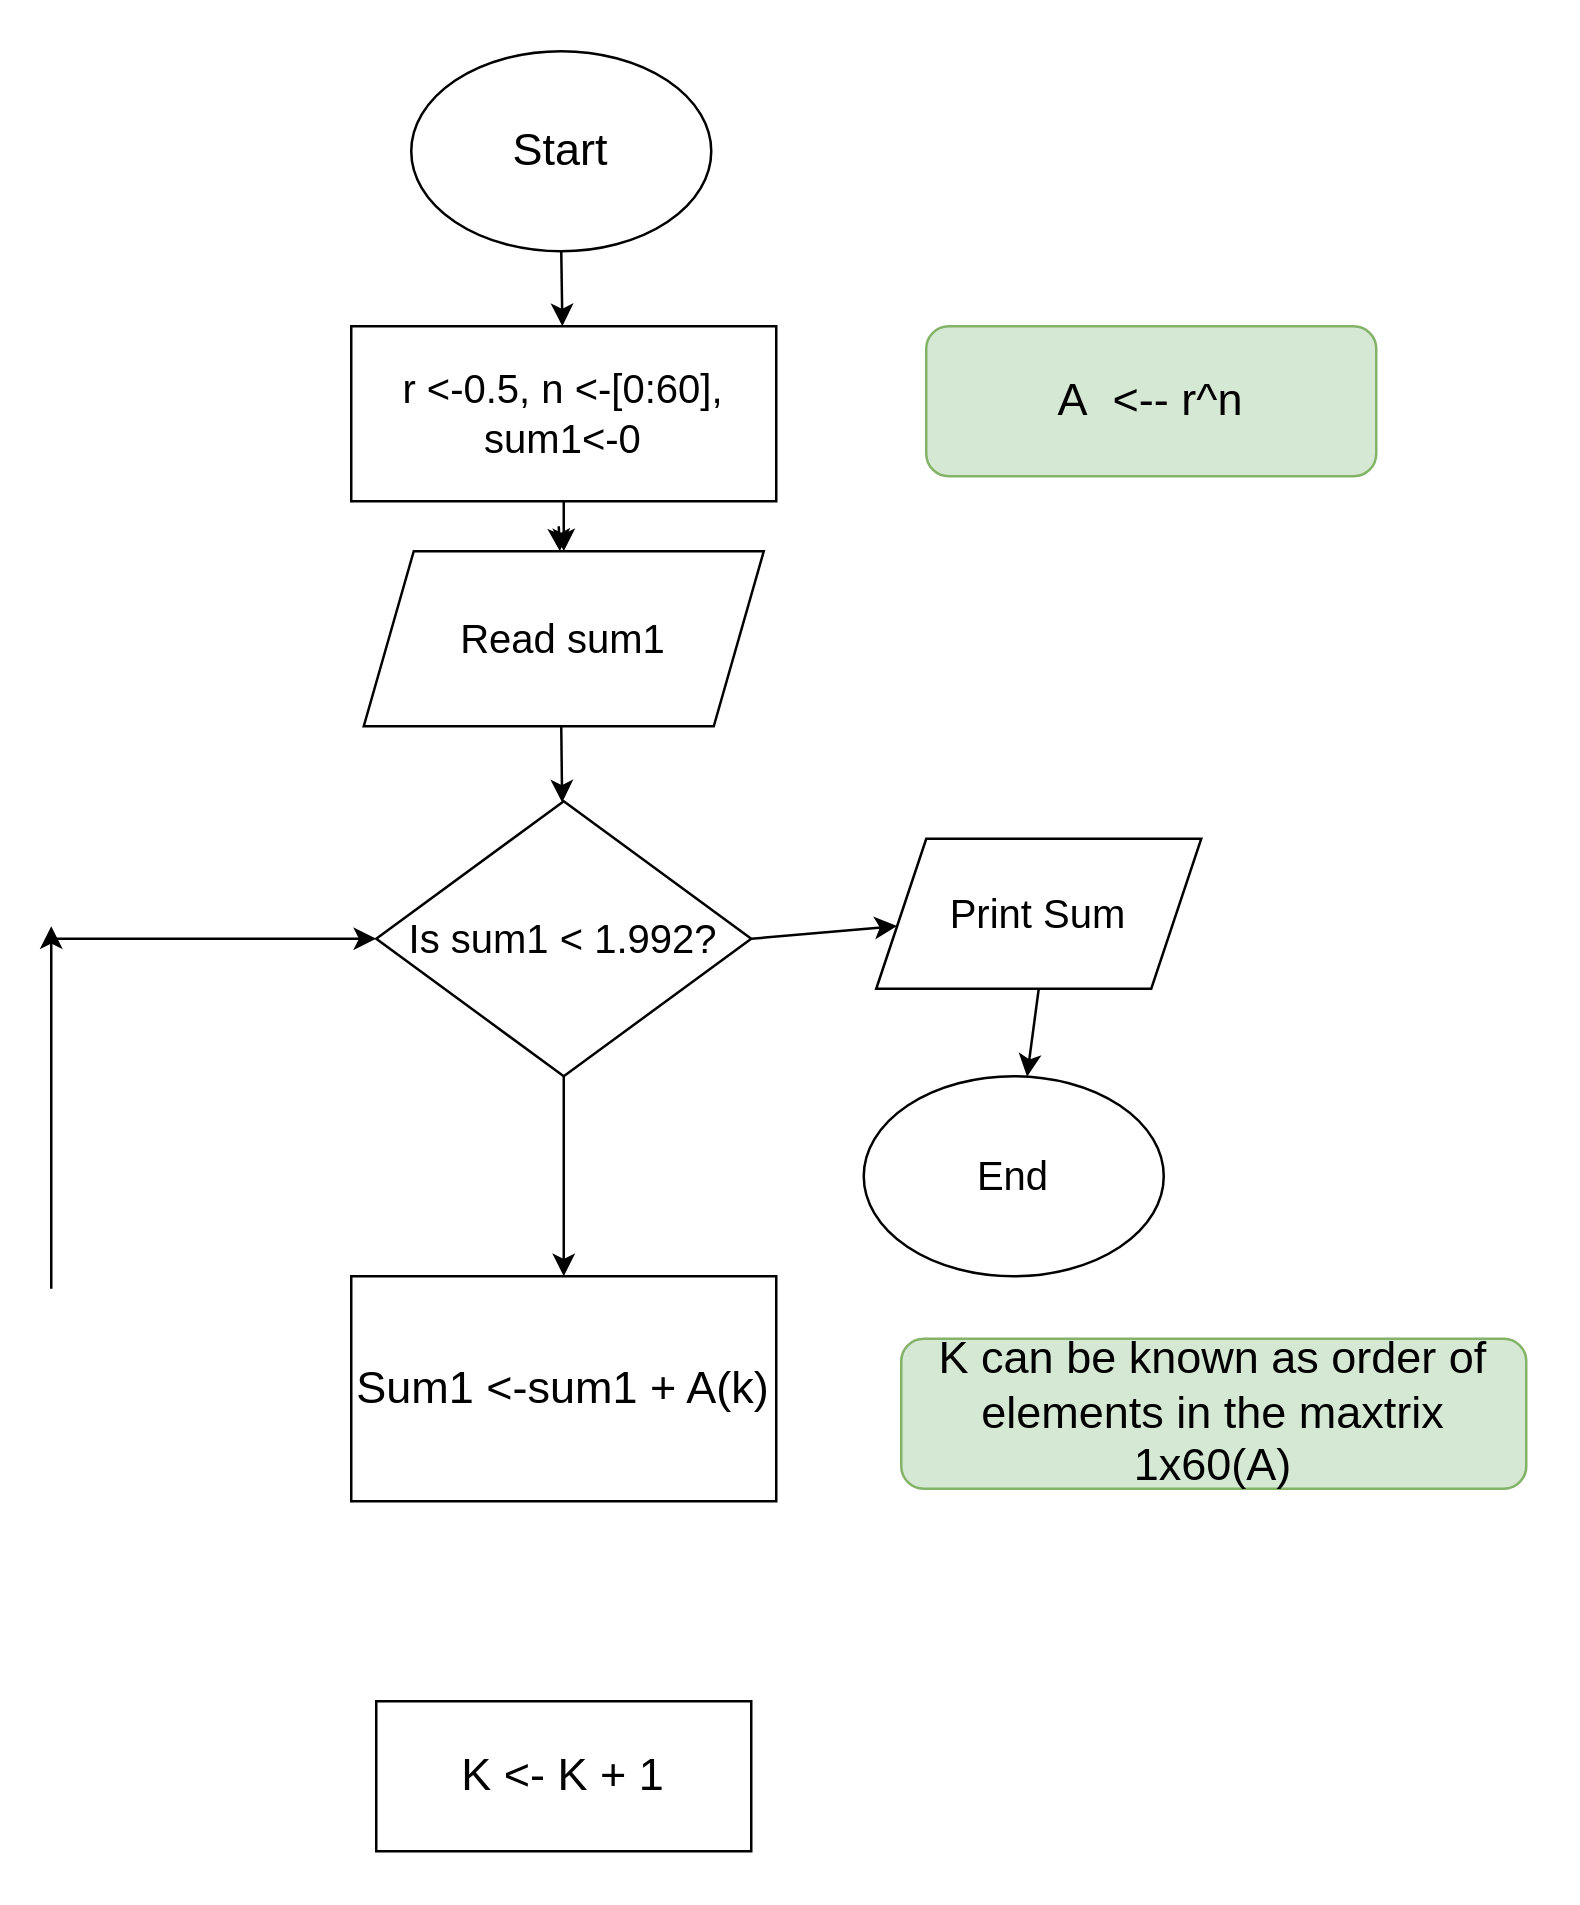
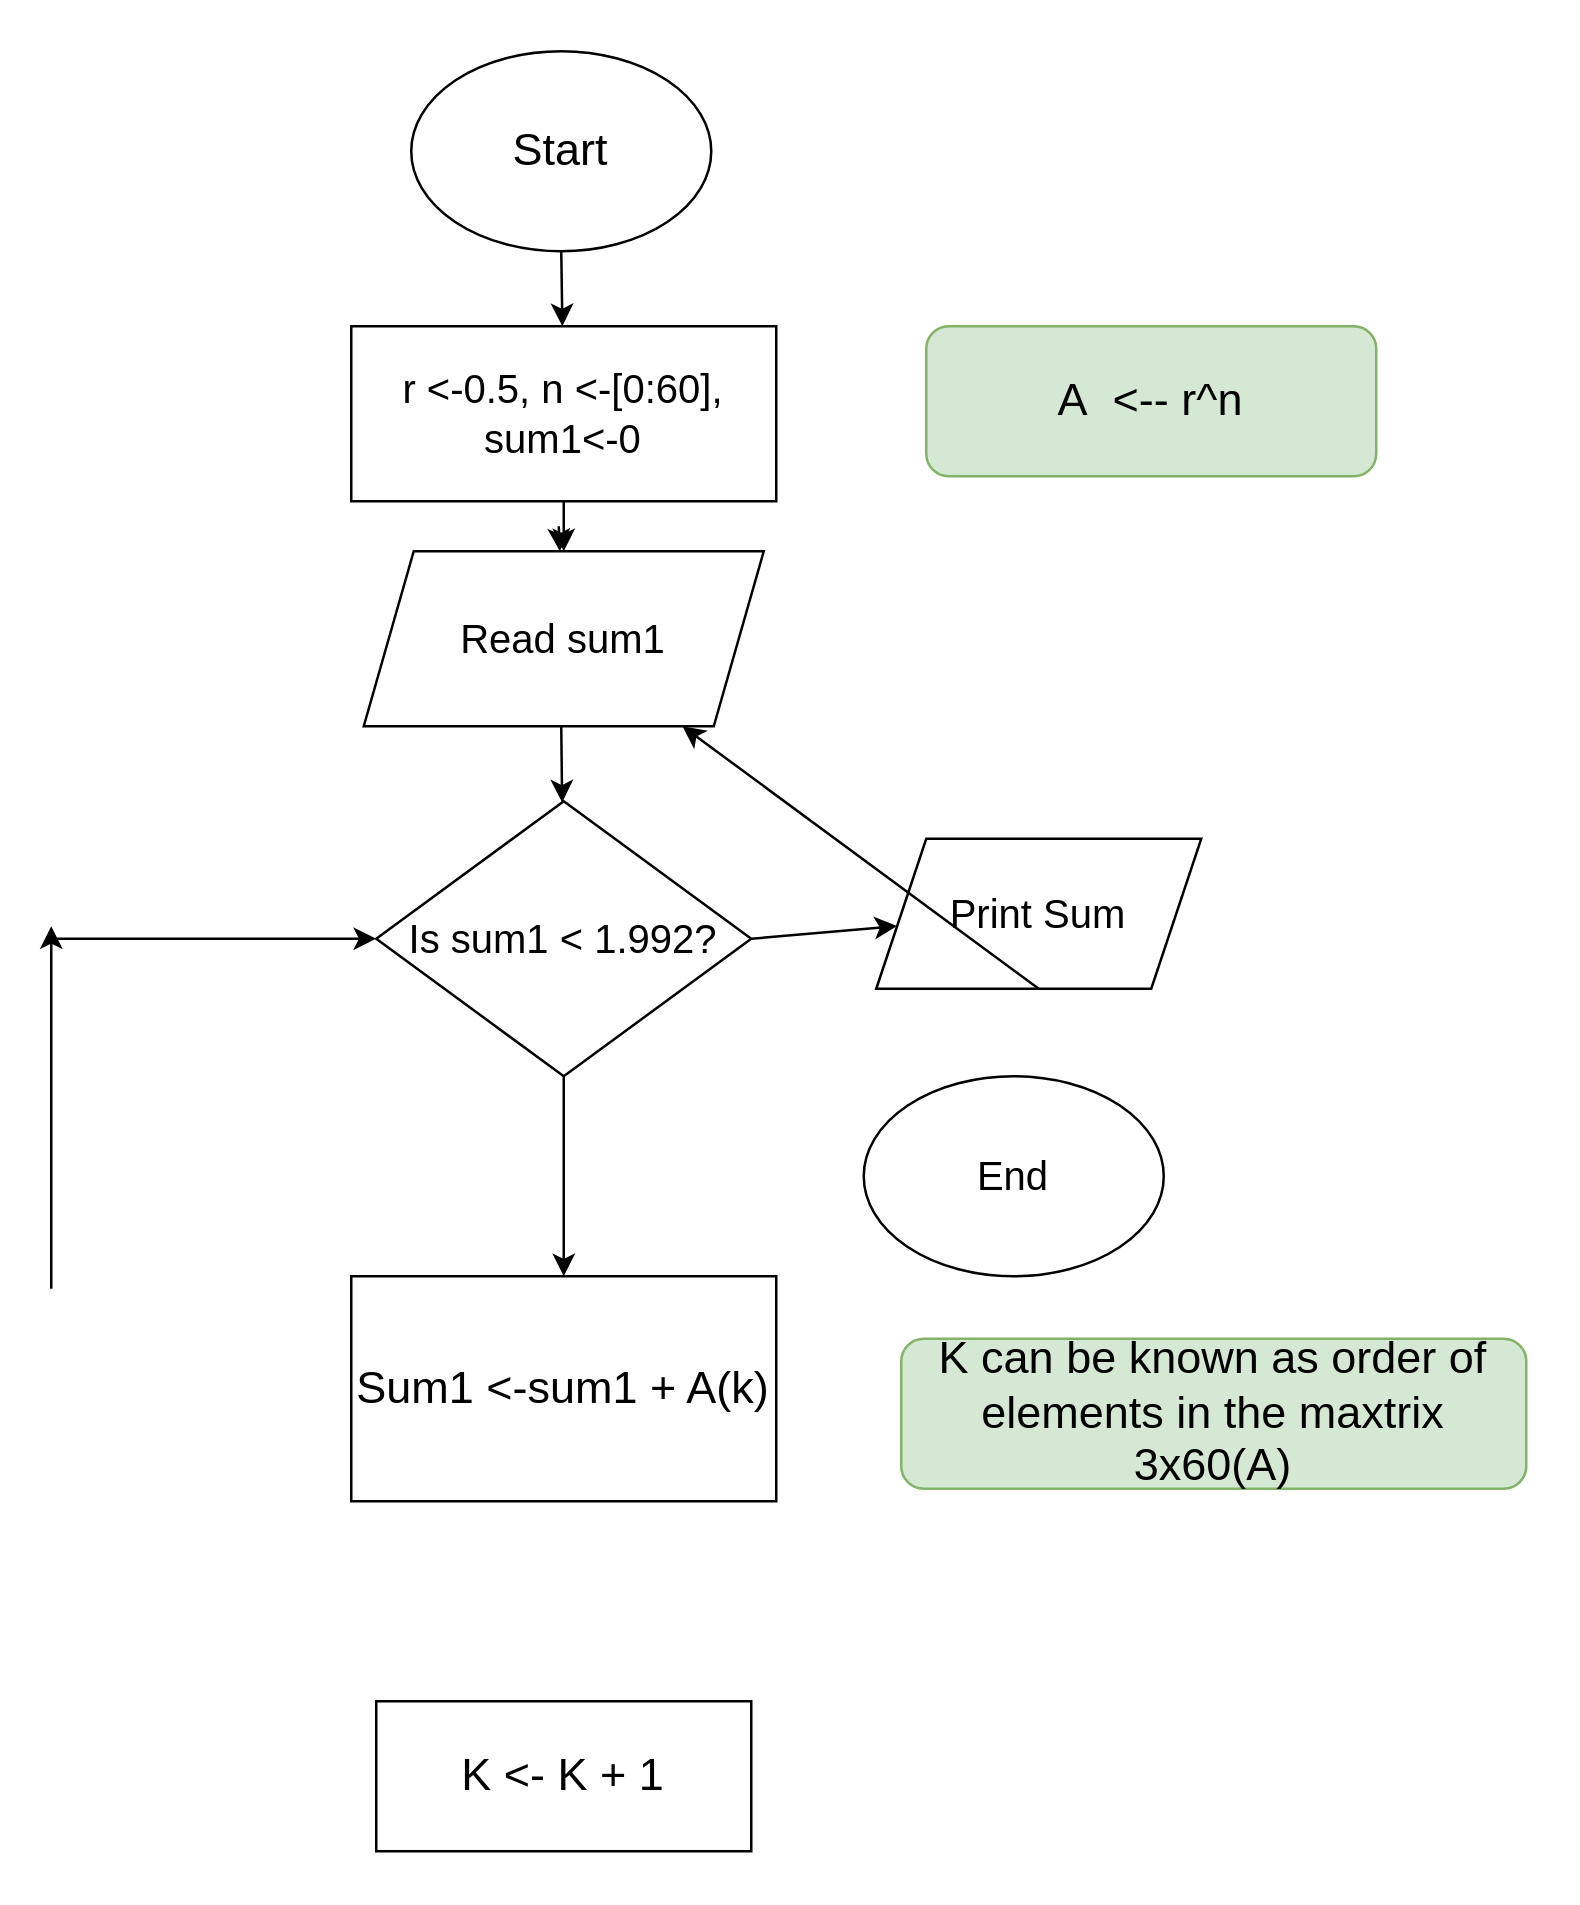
(1034, 1025) -> (867, 862)
(1214, 1414) -> (1214, 1414)
